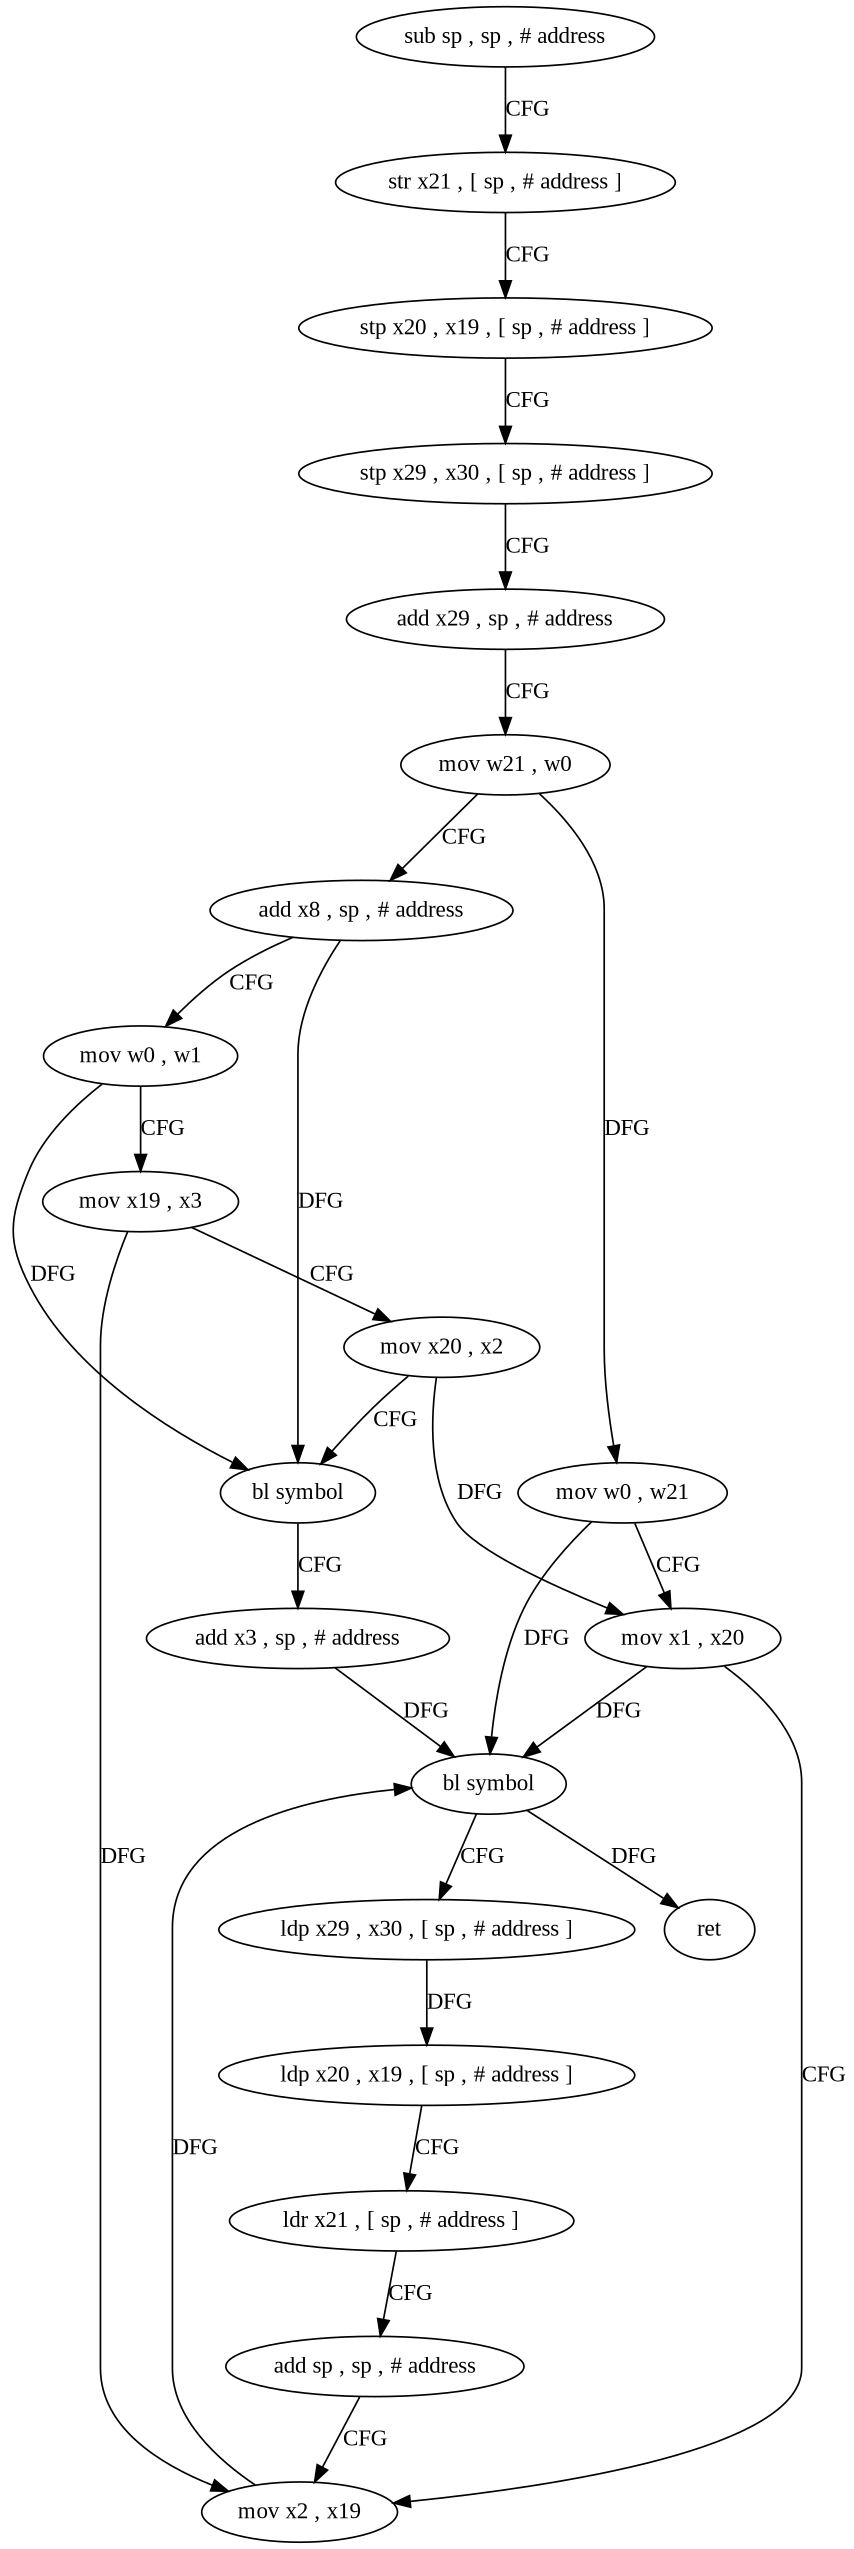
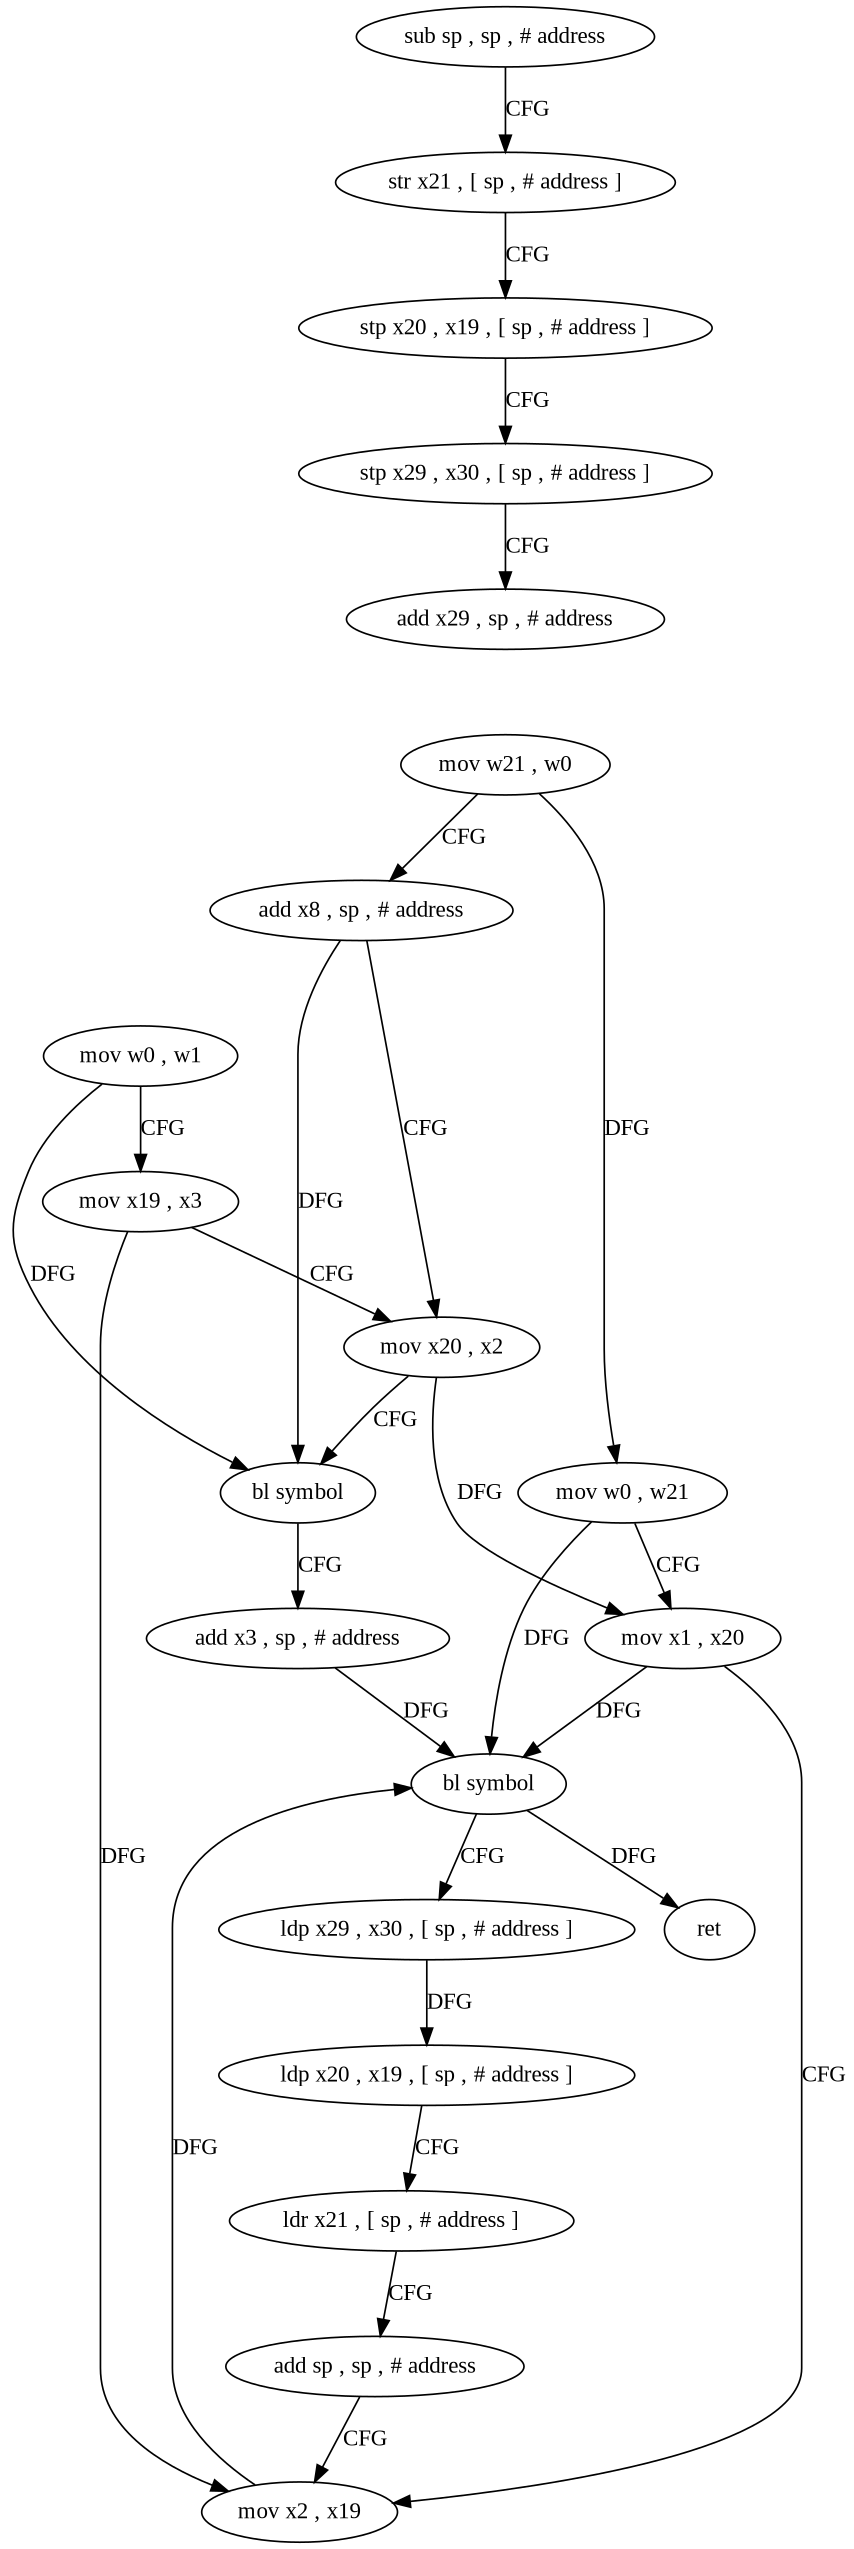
(505, 684) -> none
(231, 970) -> (400, 1120)
